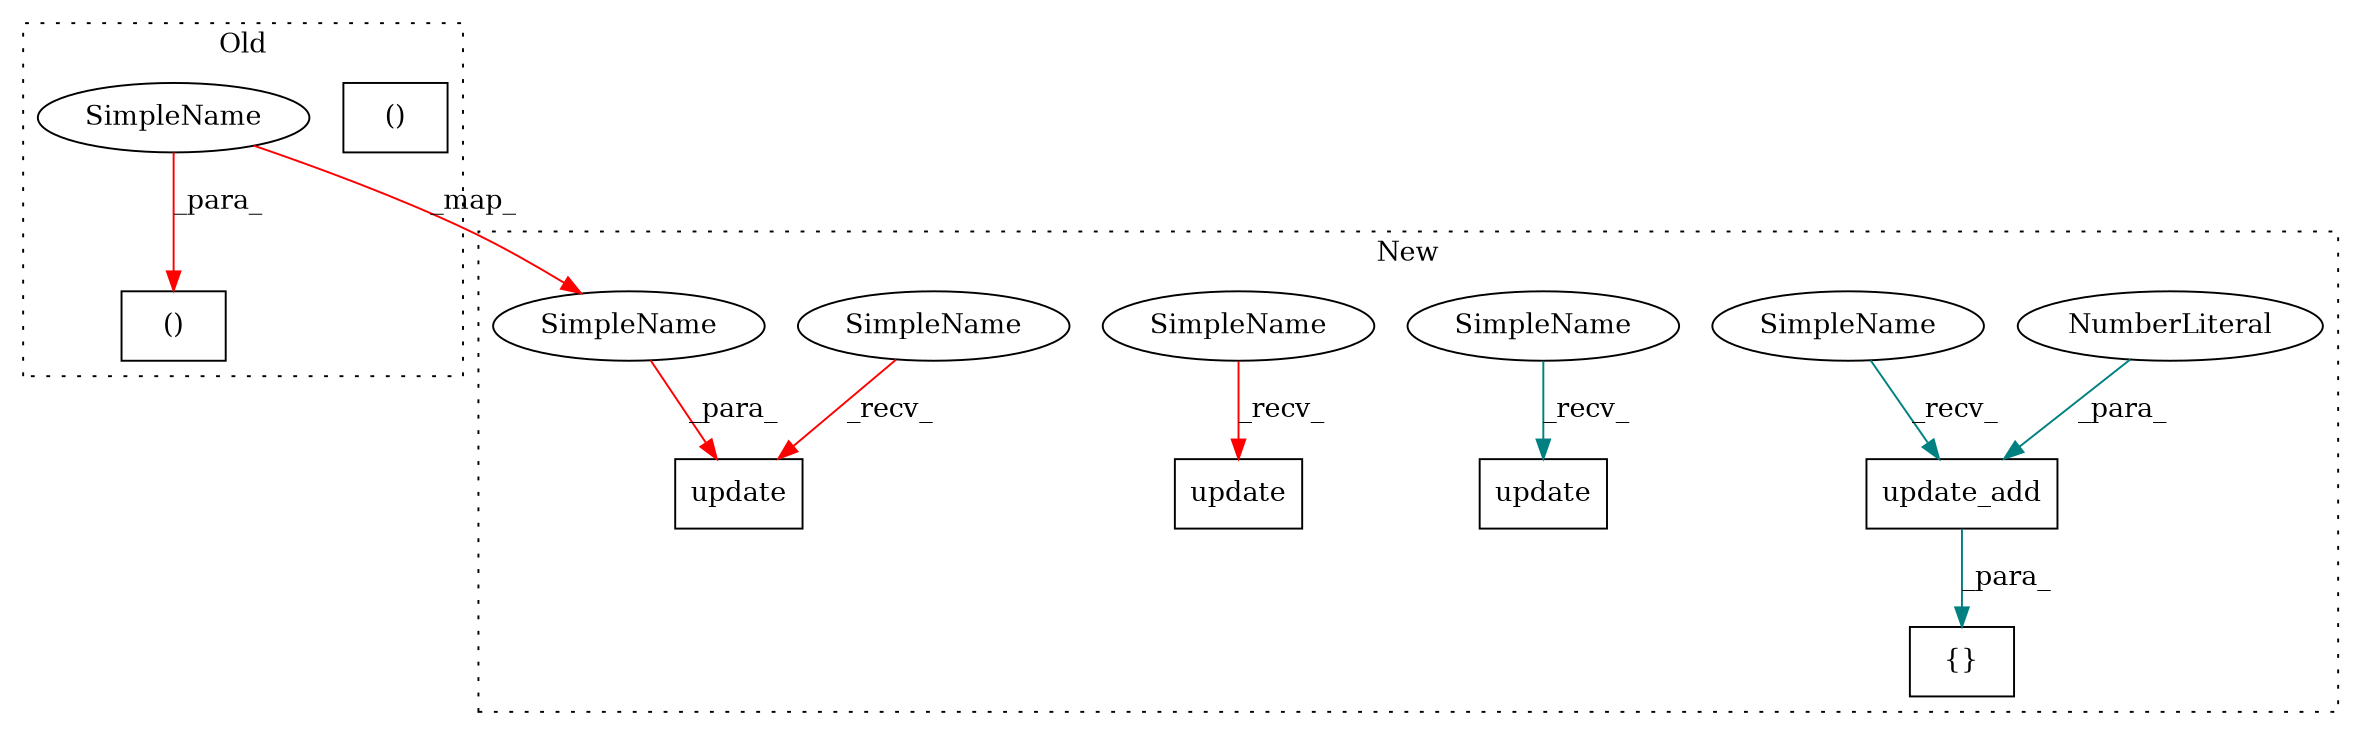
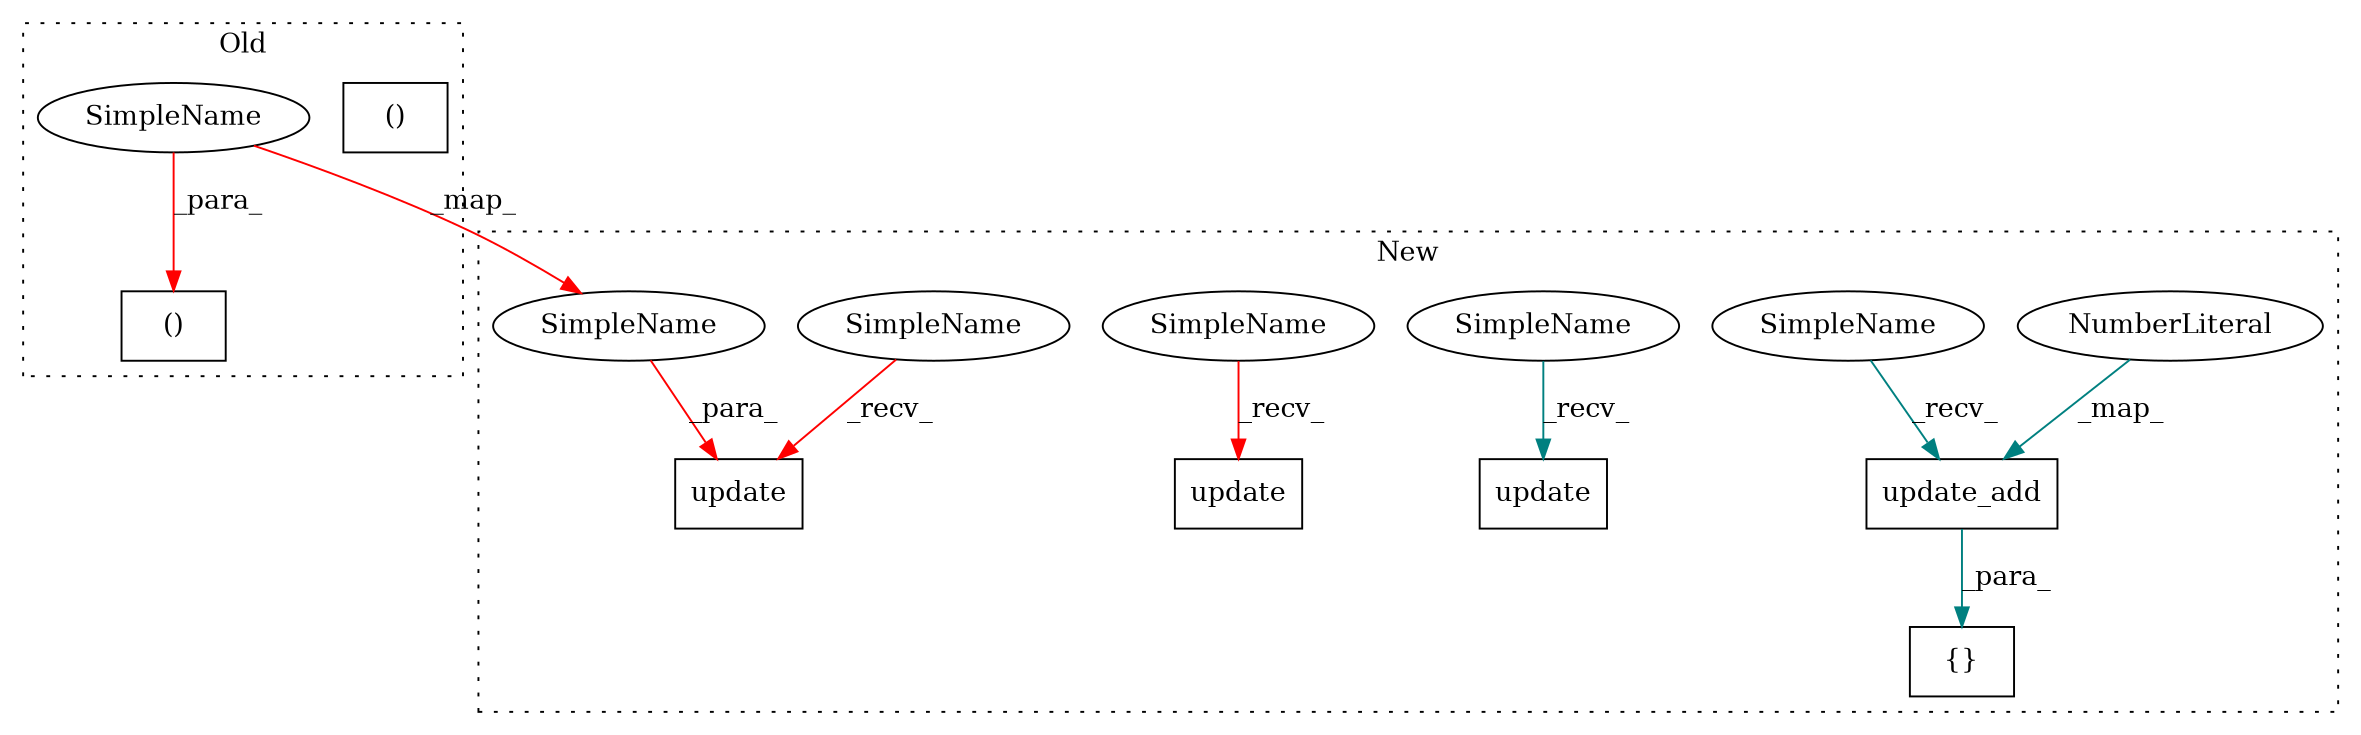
(2122, 410) -> (2121, 410)
